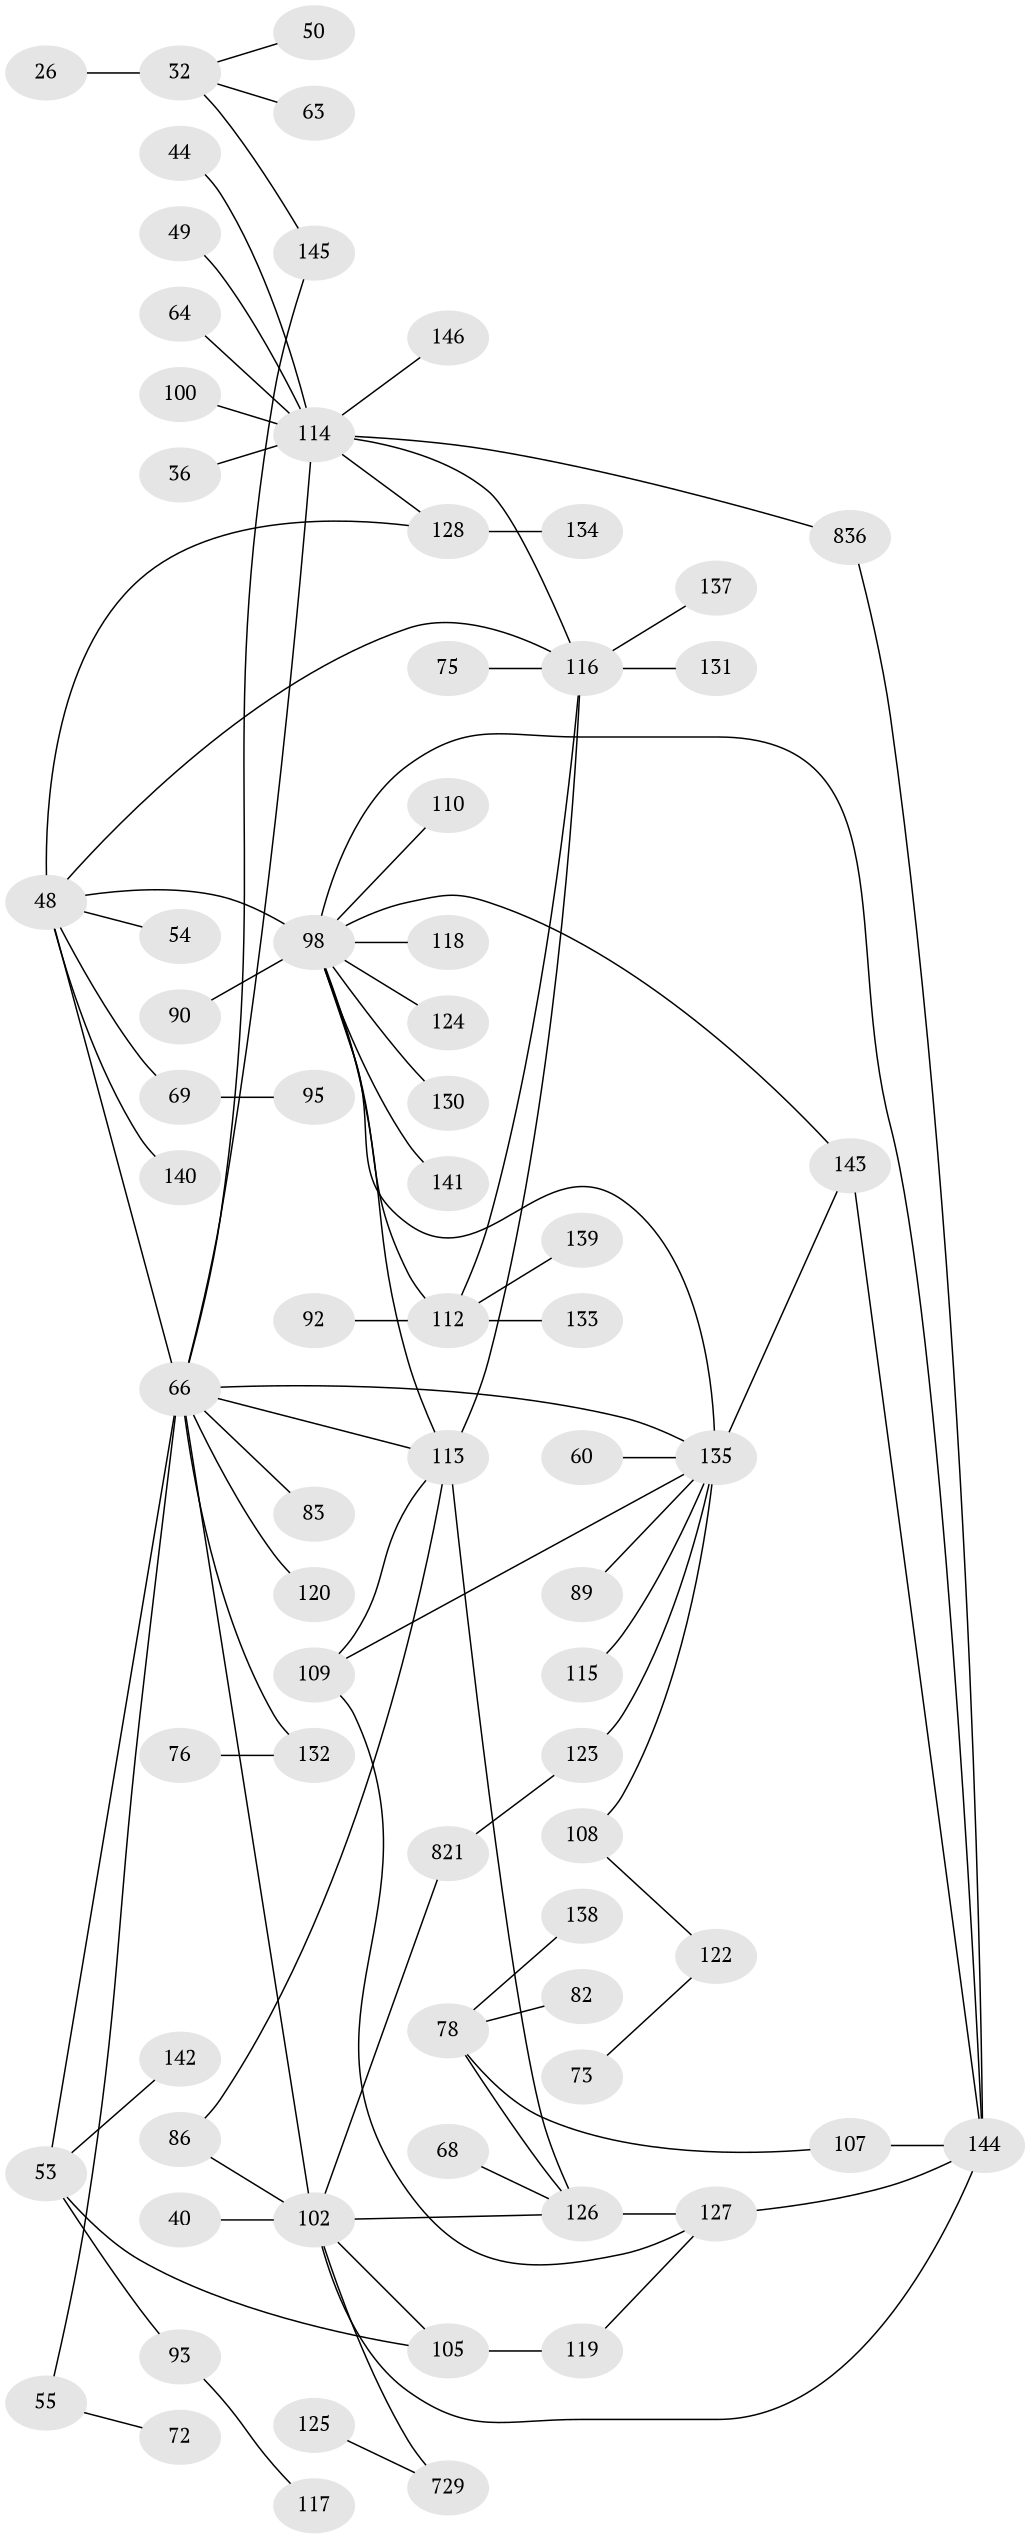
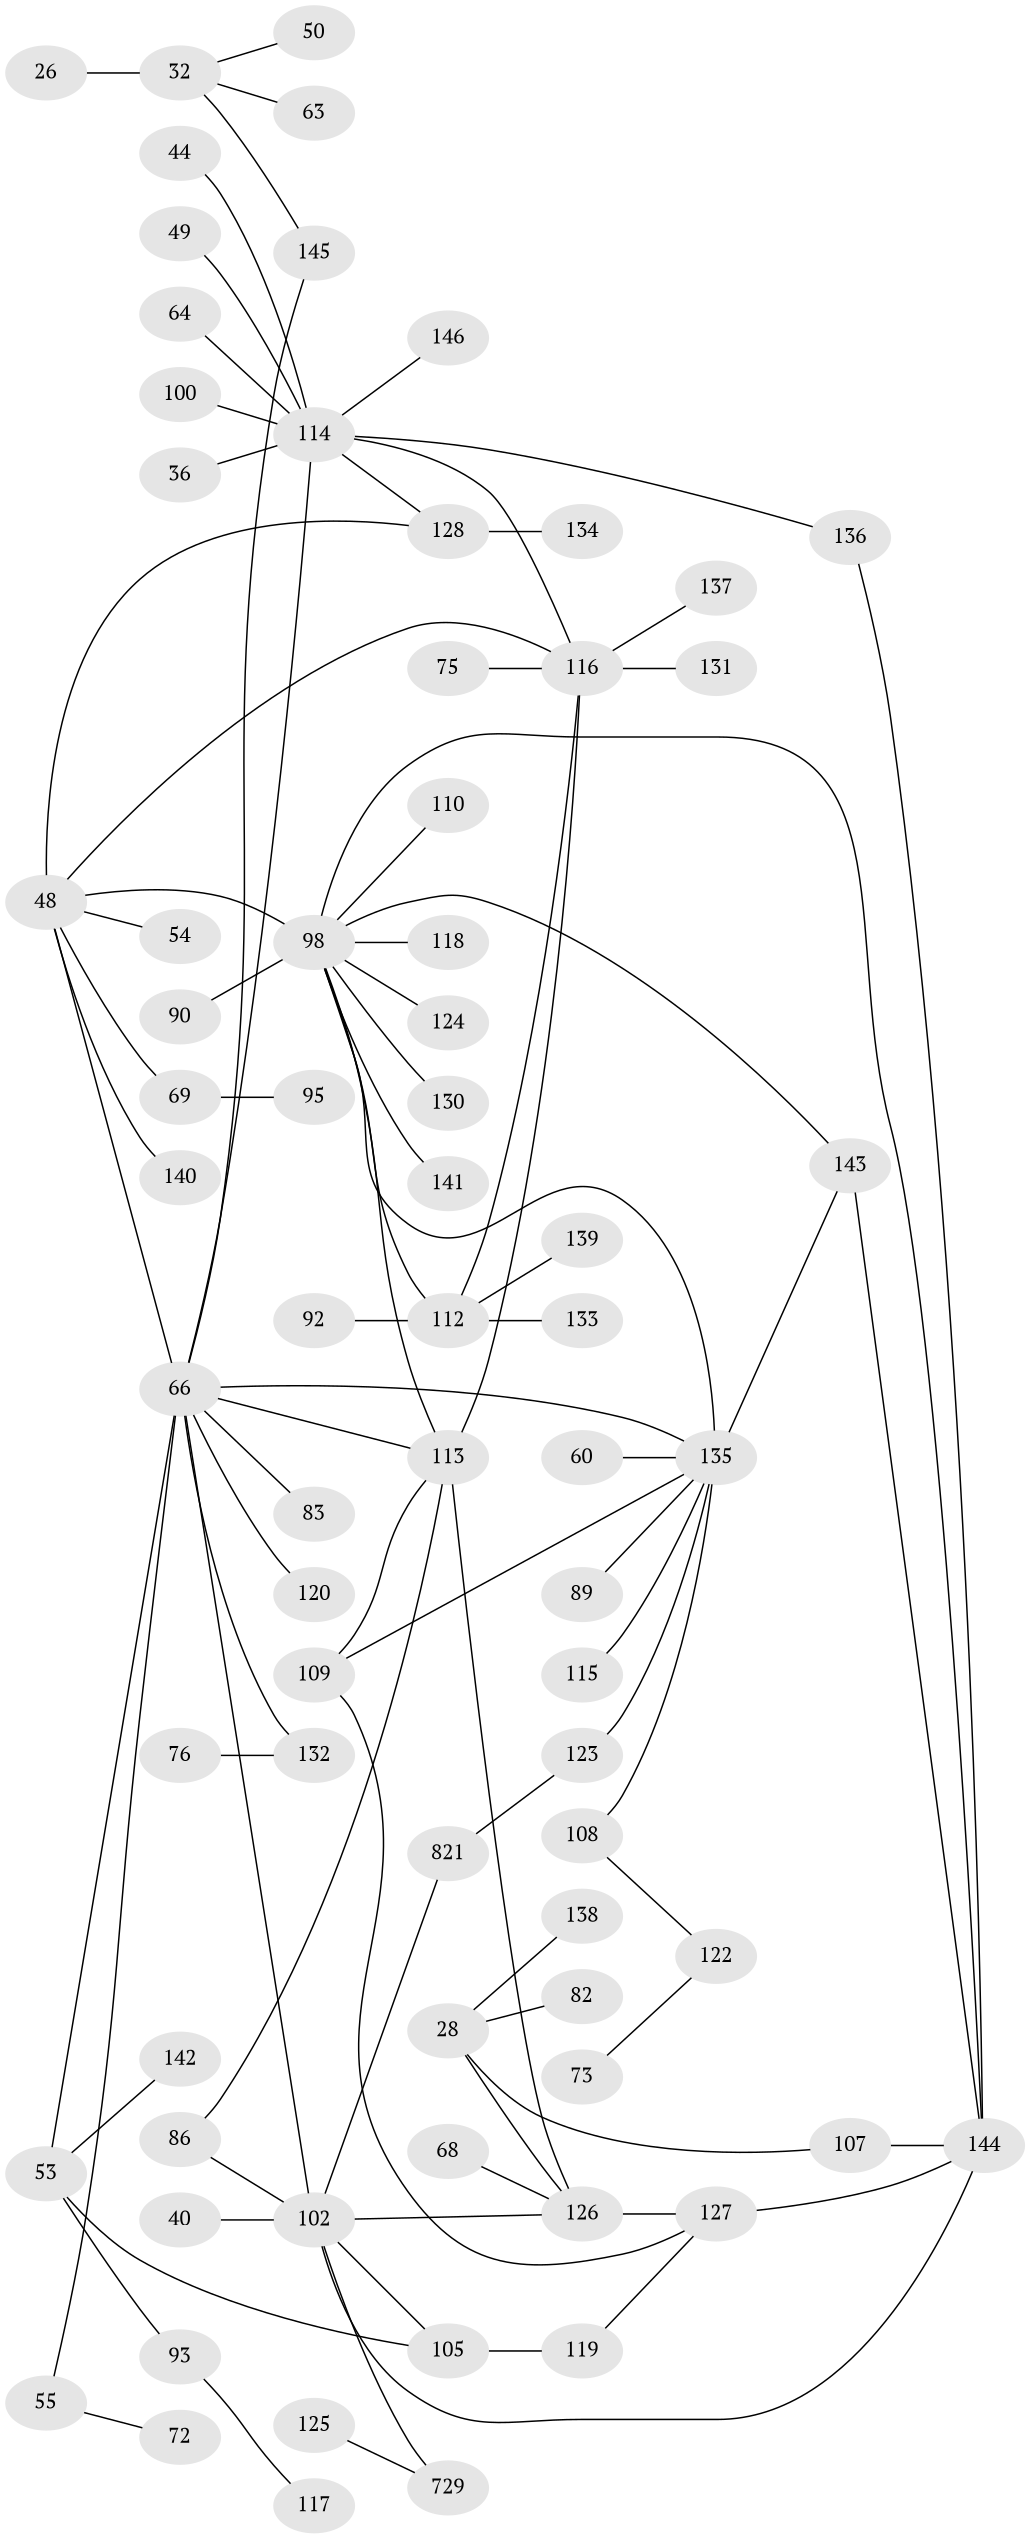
(850, 537) -> (850, 537)
(448, 2031) -> (448, 2031)
